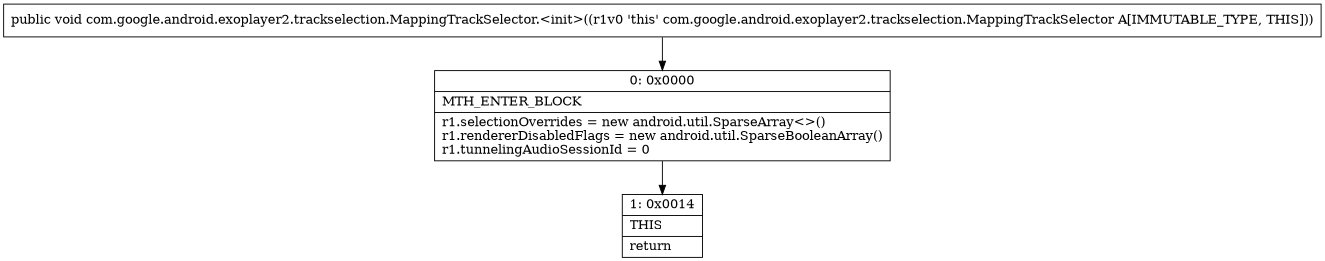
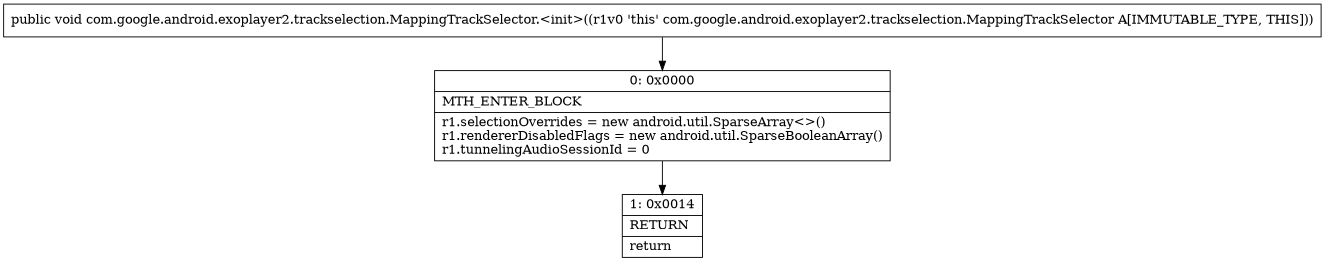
(646, 225) -> (659, 225)
